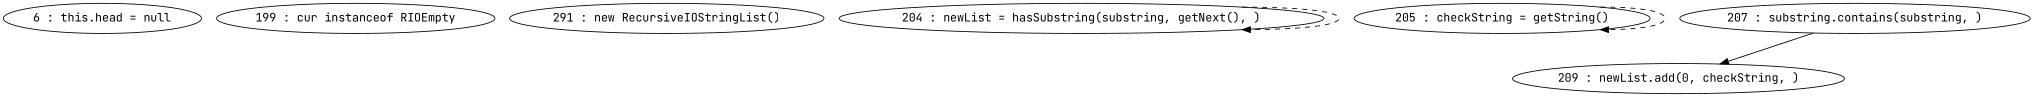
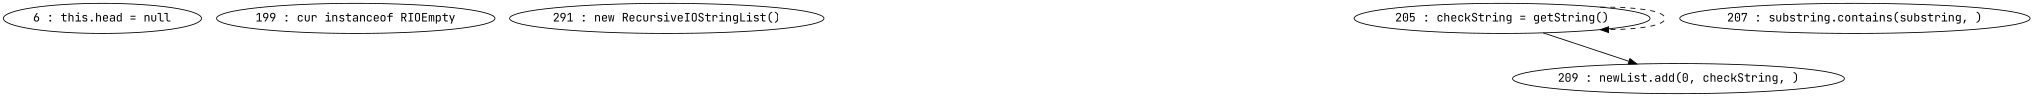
(1082, 18) -> none
(1771, 47) -> (1586, 47)
